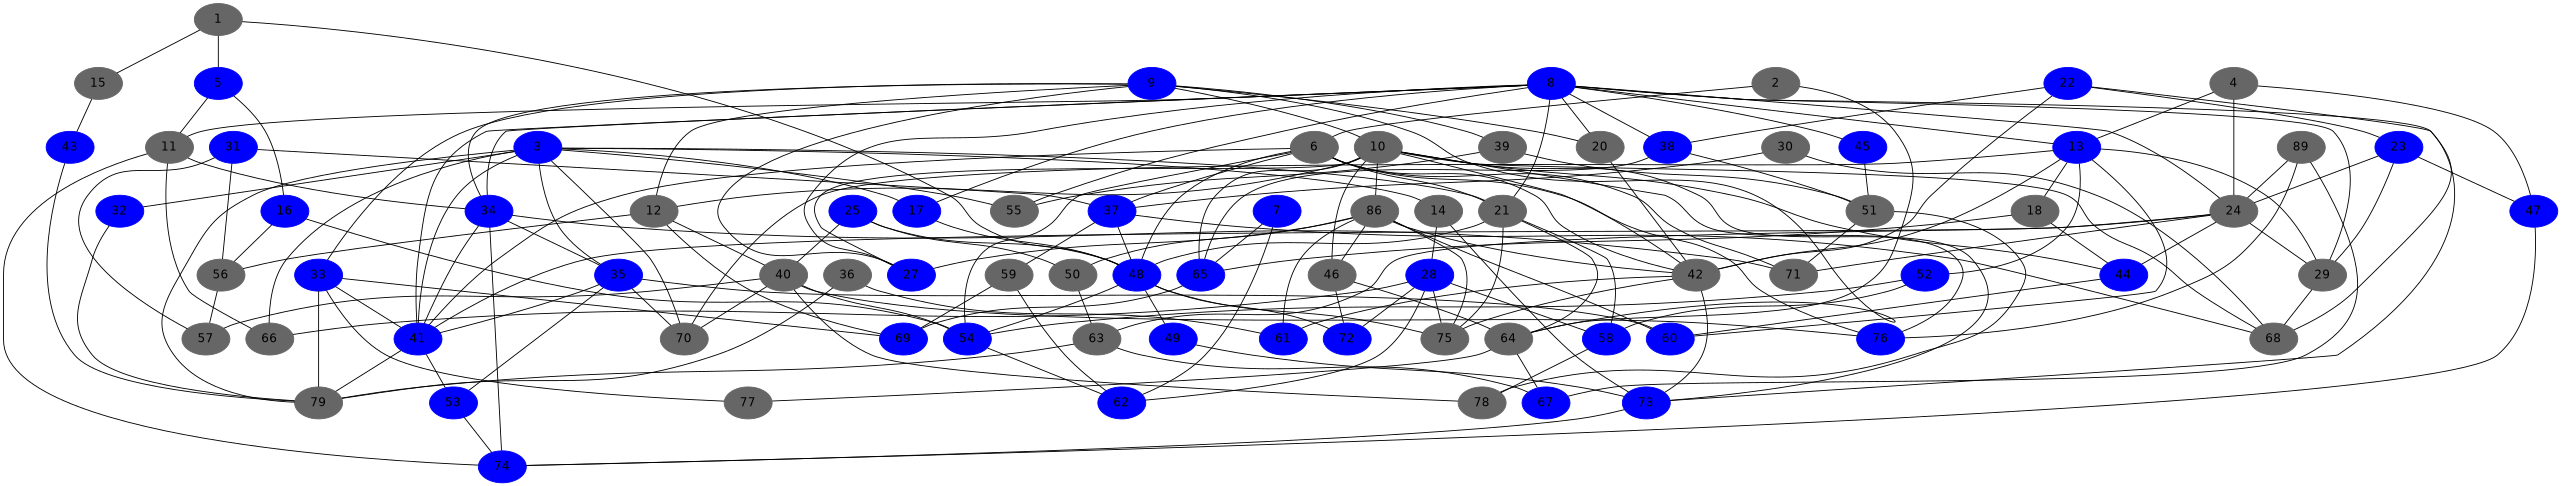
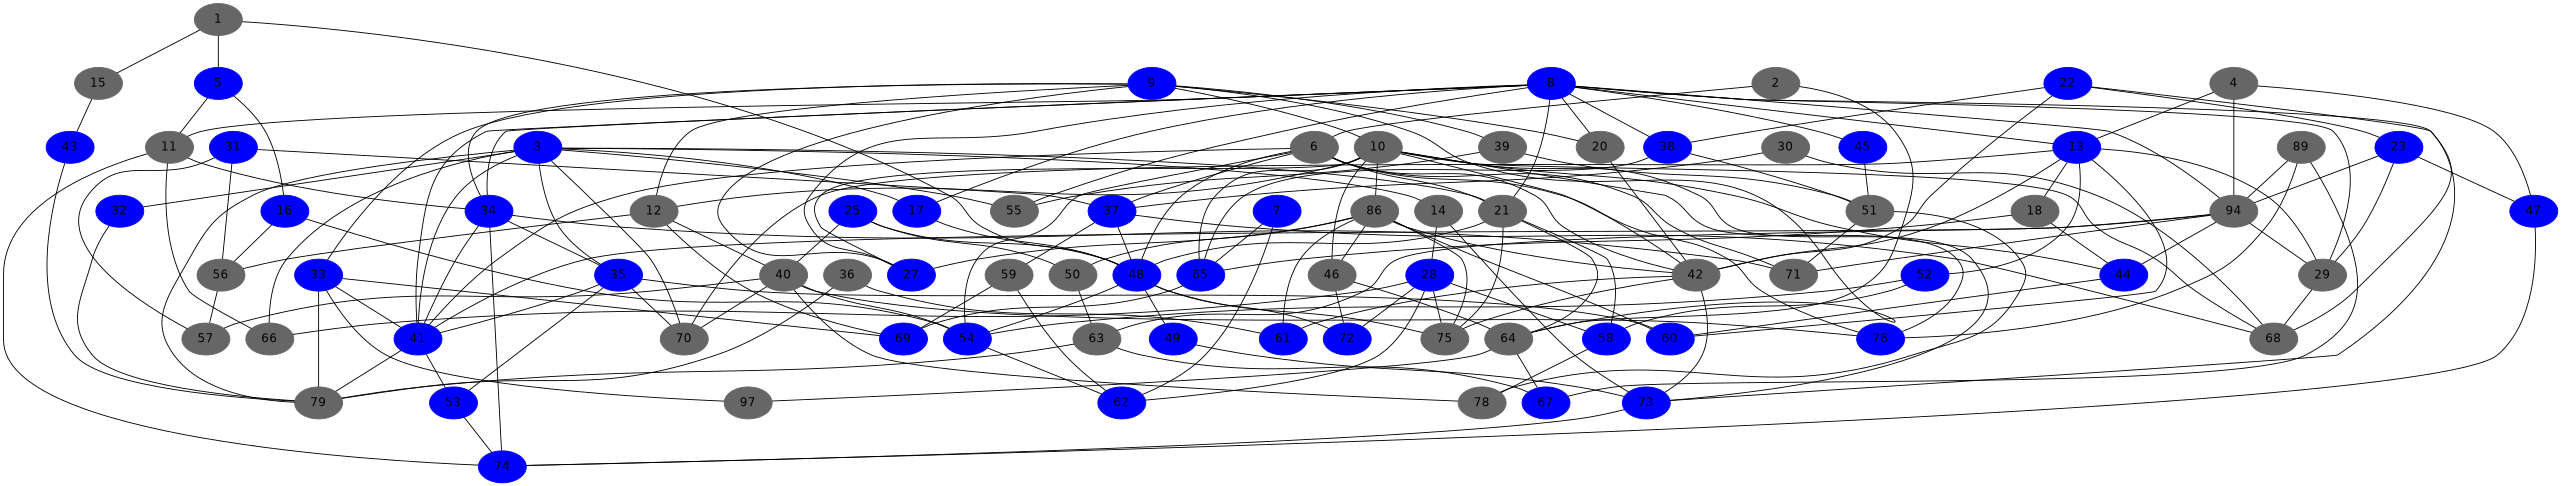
(2234, 211) -> (2234, 211)
(748, 403) -> (748, 403)
